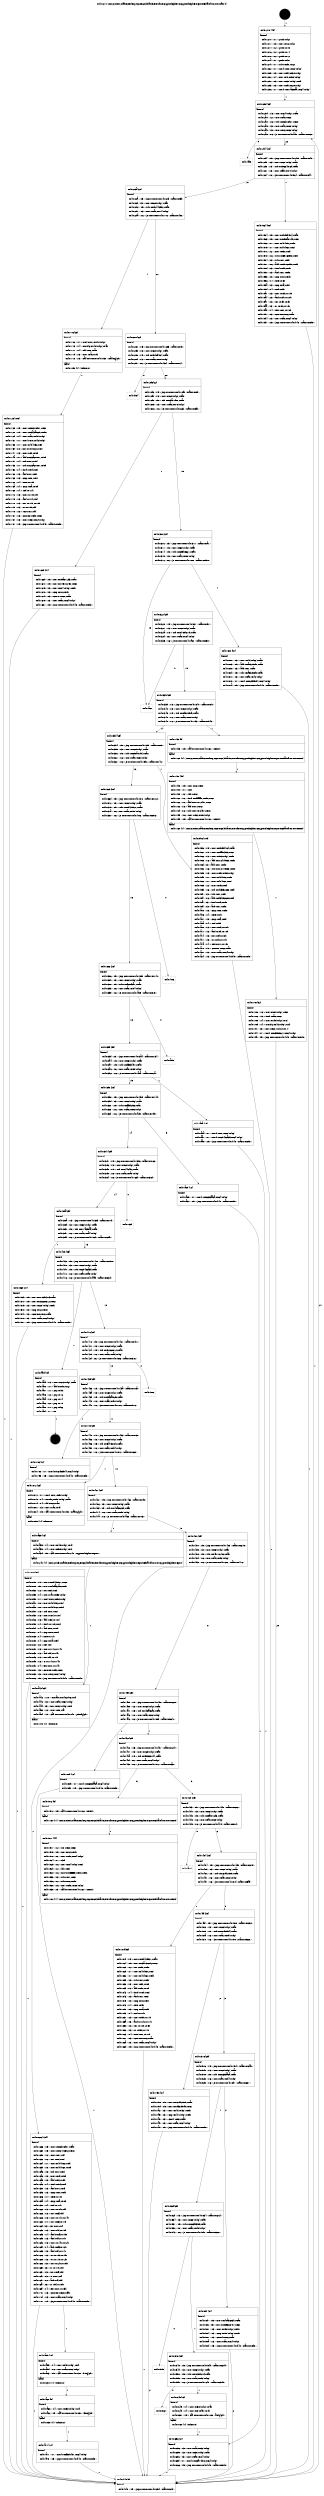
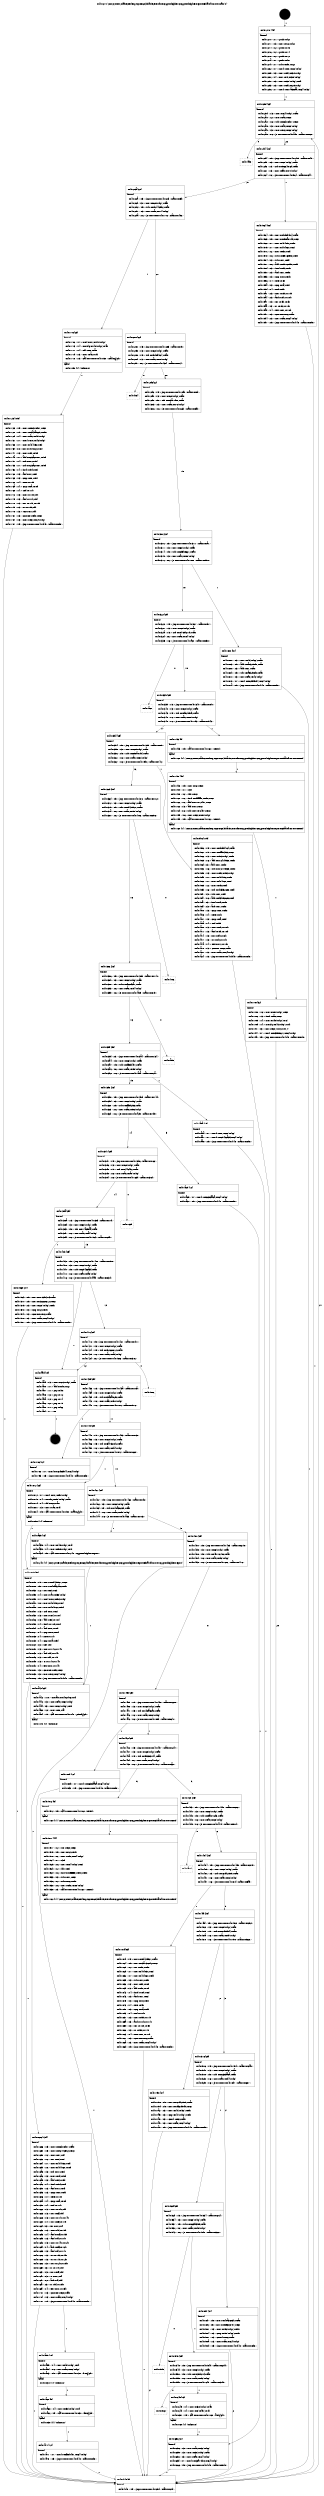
(64, 588) -> none
(145, 631) -> (182, 587)
(110, 1368) -> (82, 1366)
none -> (26, 1546)
